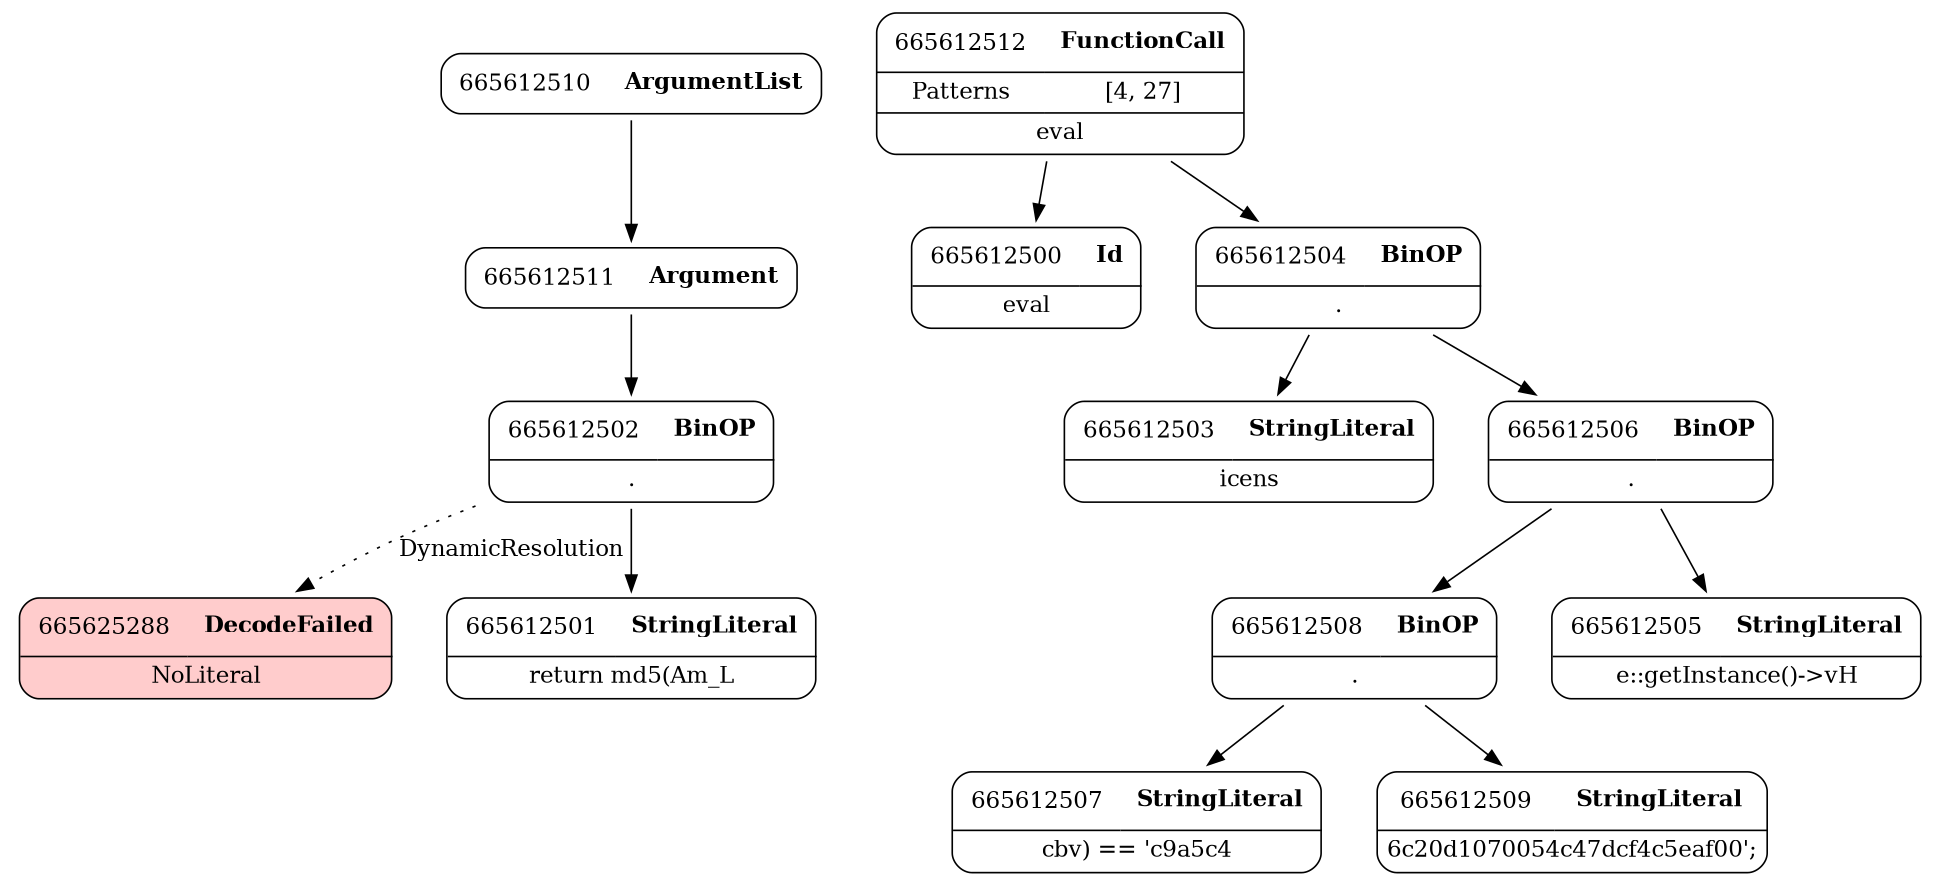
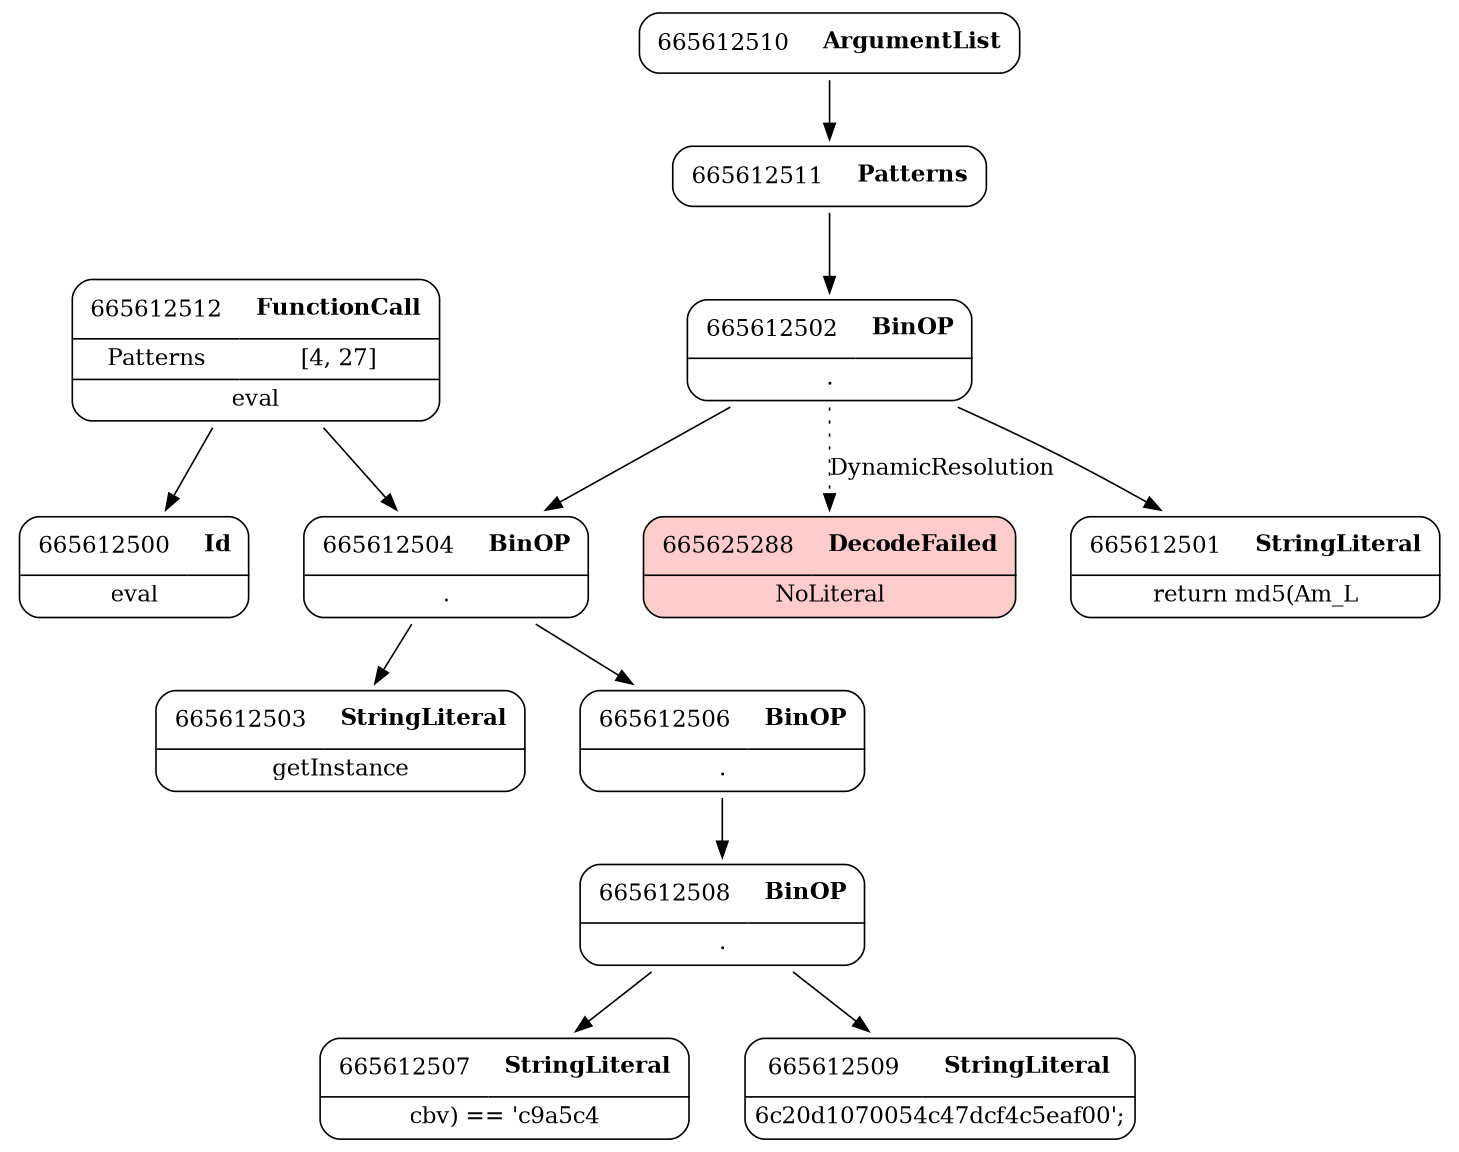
(714, 276) -> (913, 175)
none -> (645, 455)
(1250, 479) -> (341, 769)
(1736, 648) -> none
